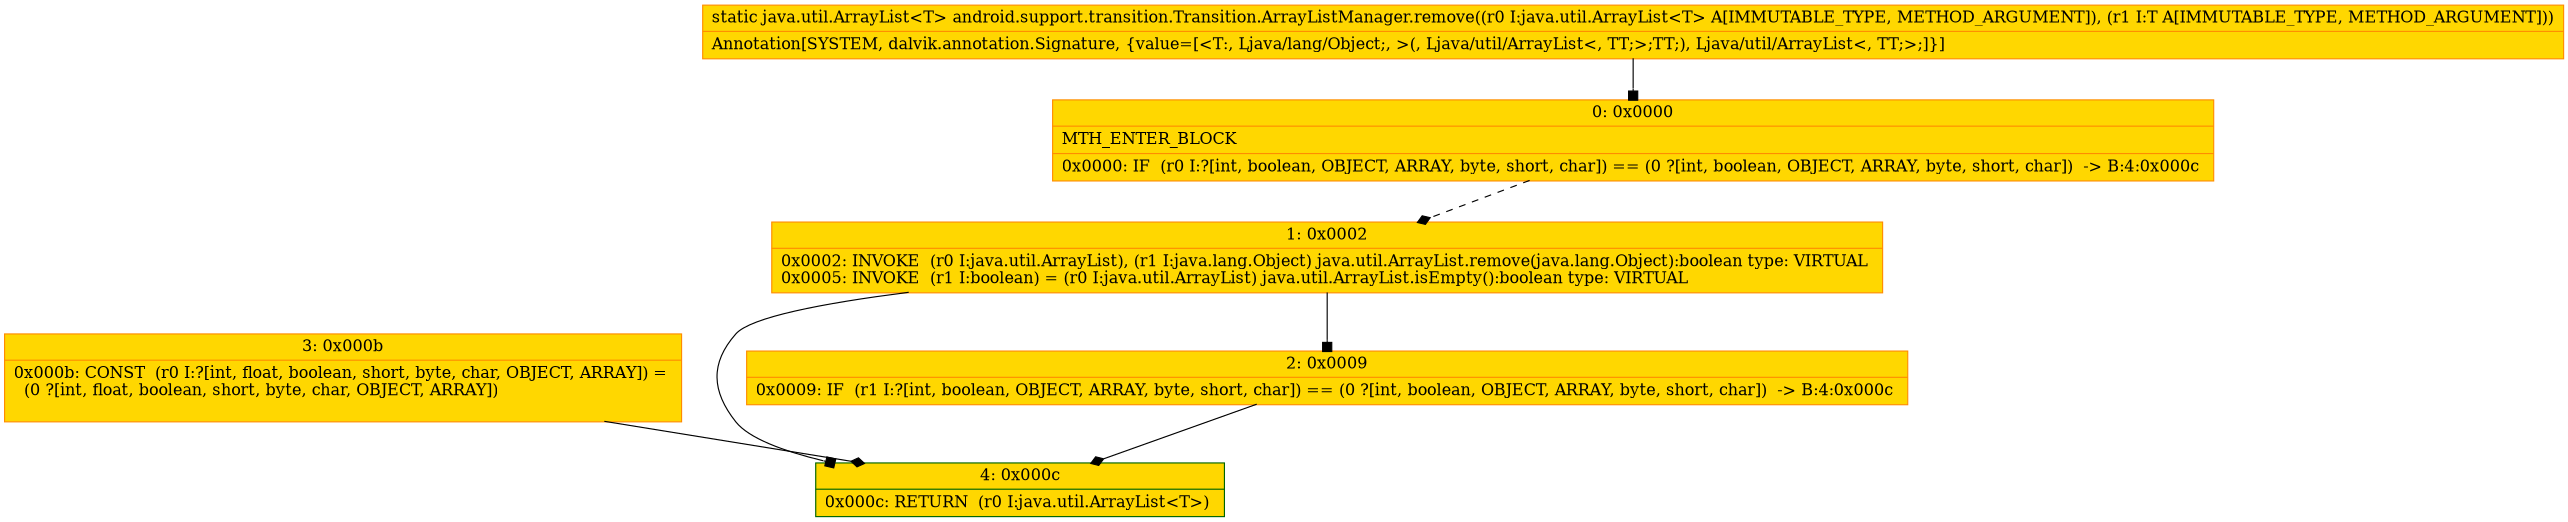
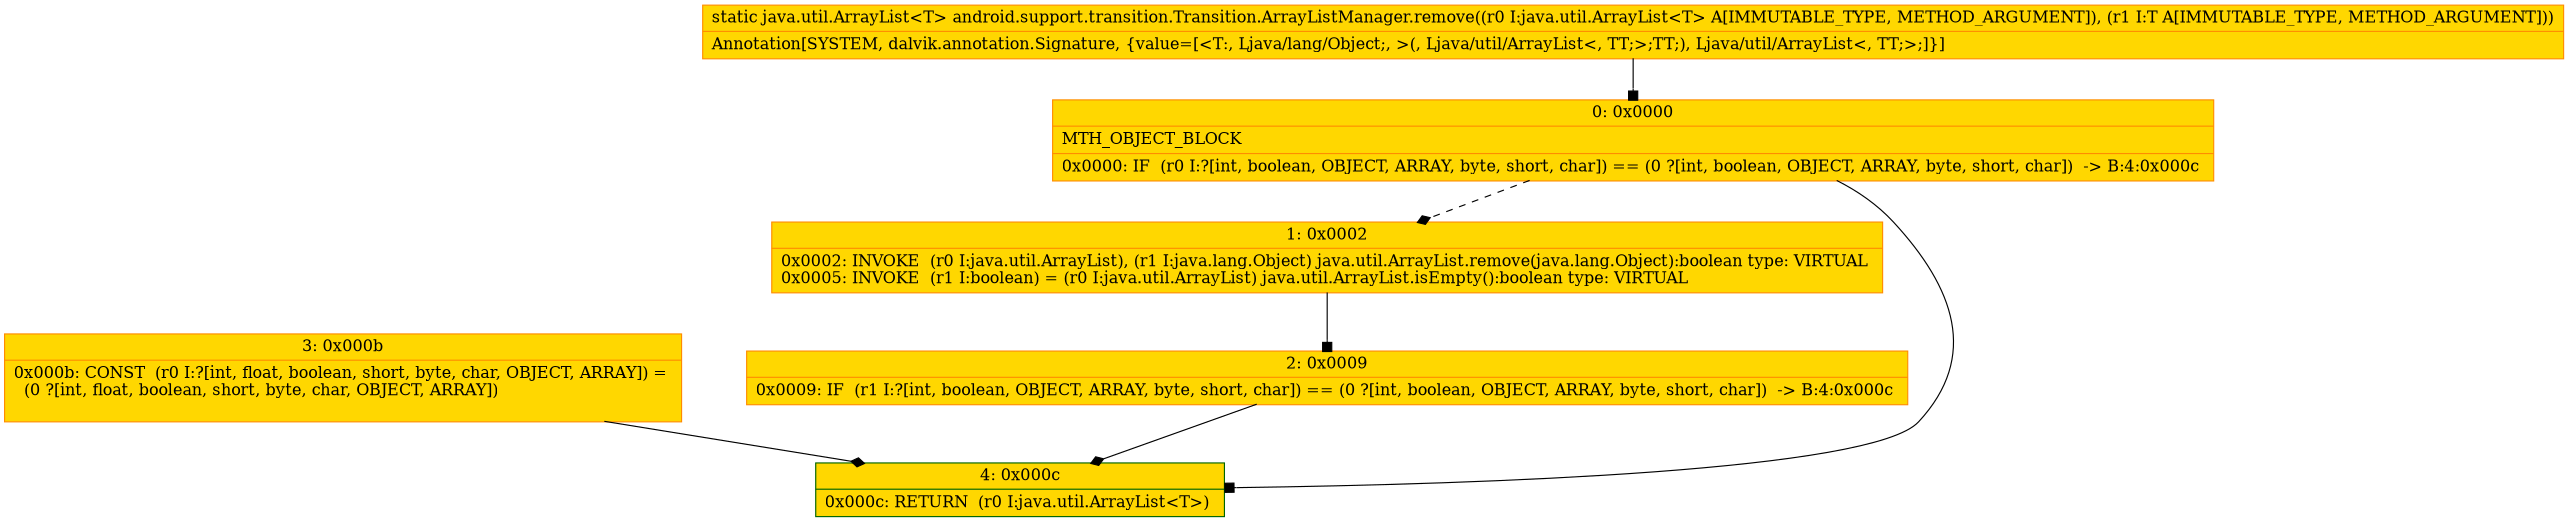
(1150, 139) -> (1152, 139)
(731, 340) -> (1729, 465)
